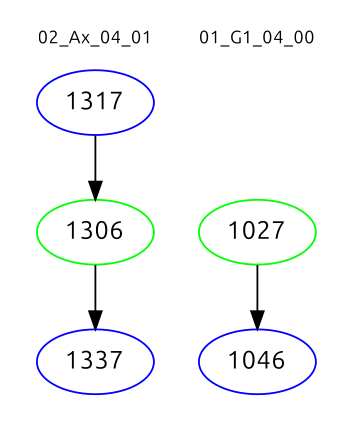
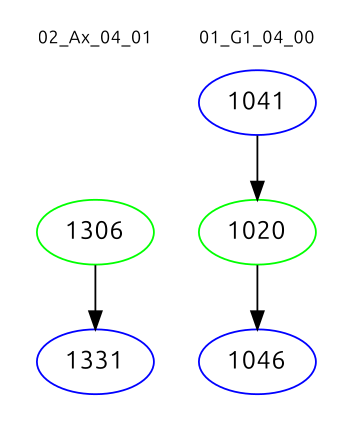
(95, 103) -> none
none -> (257, 103)
(257, 232) -> (257, 232)
(95, 362) -> (95, 362)
